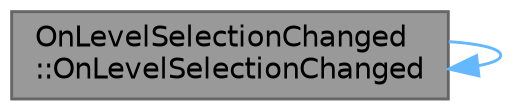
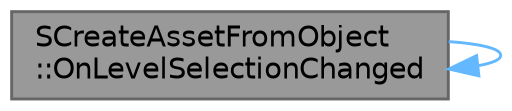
(230, 55) -> (230, 55)
